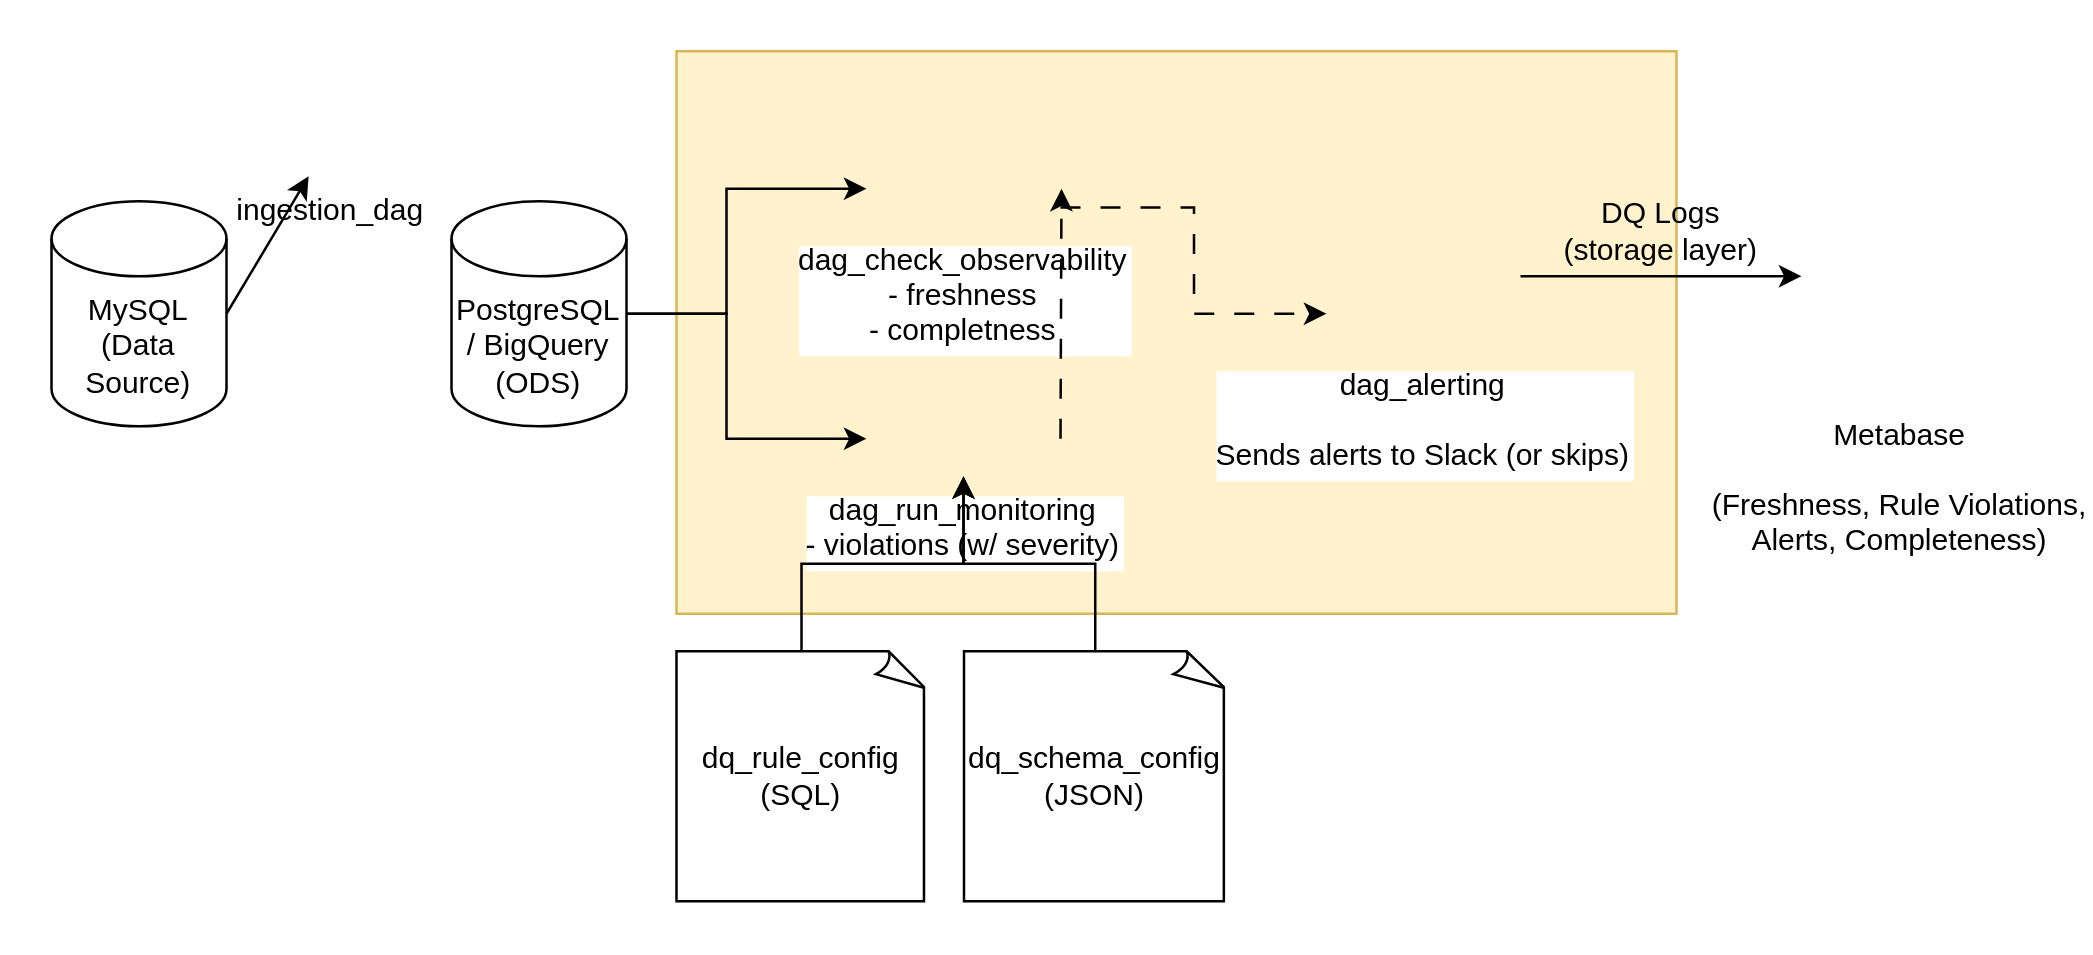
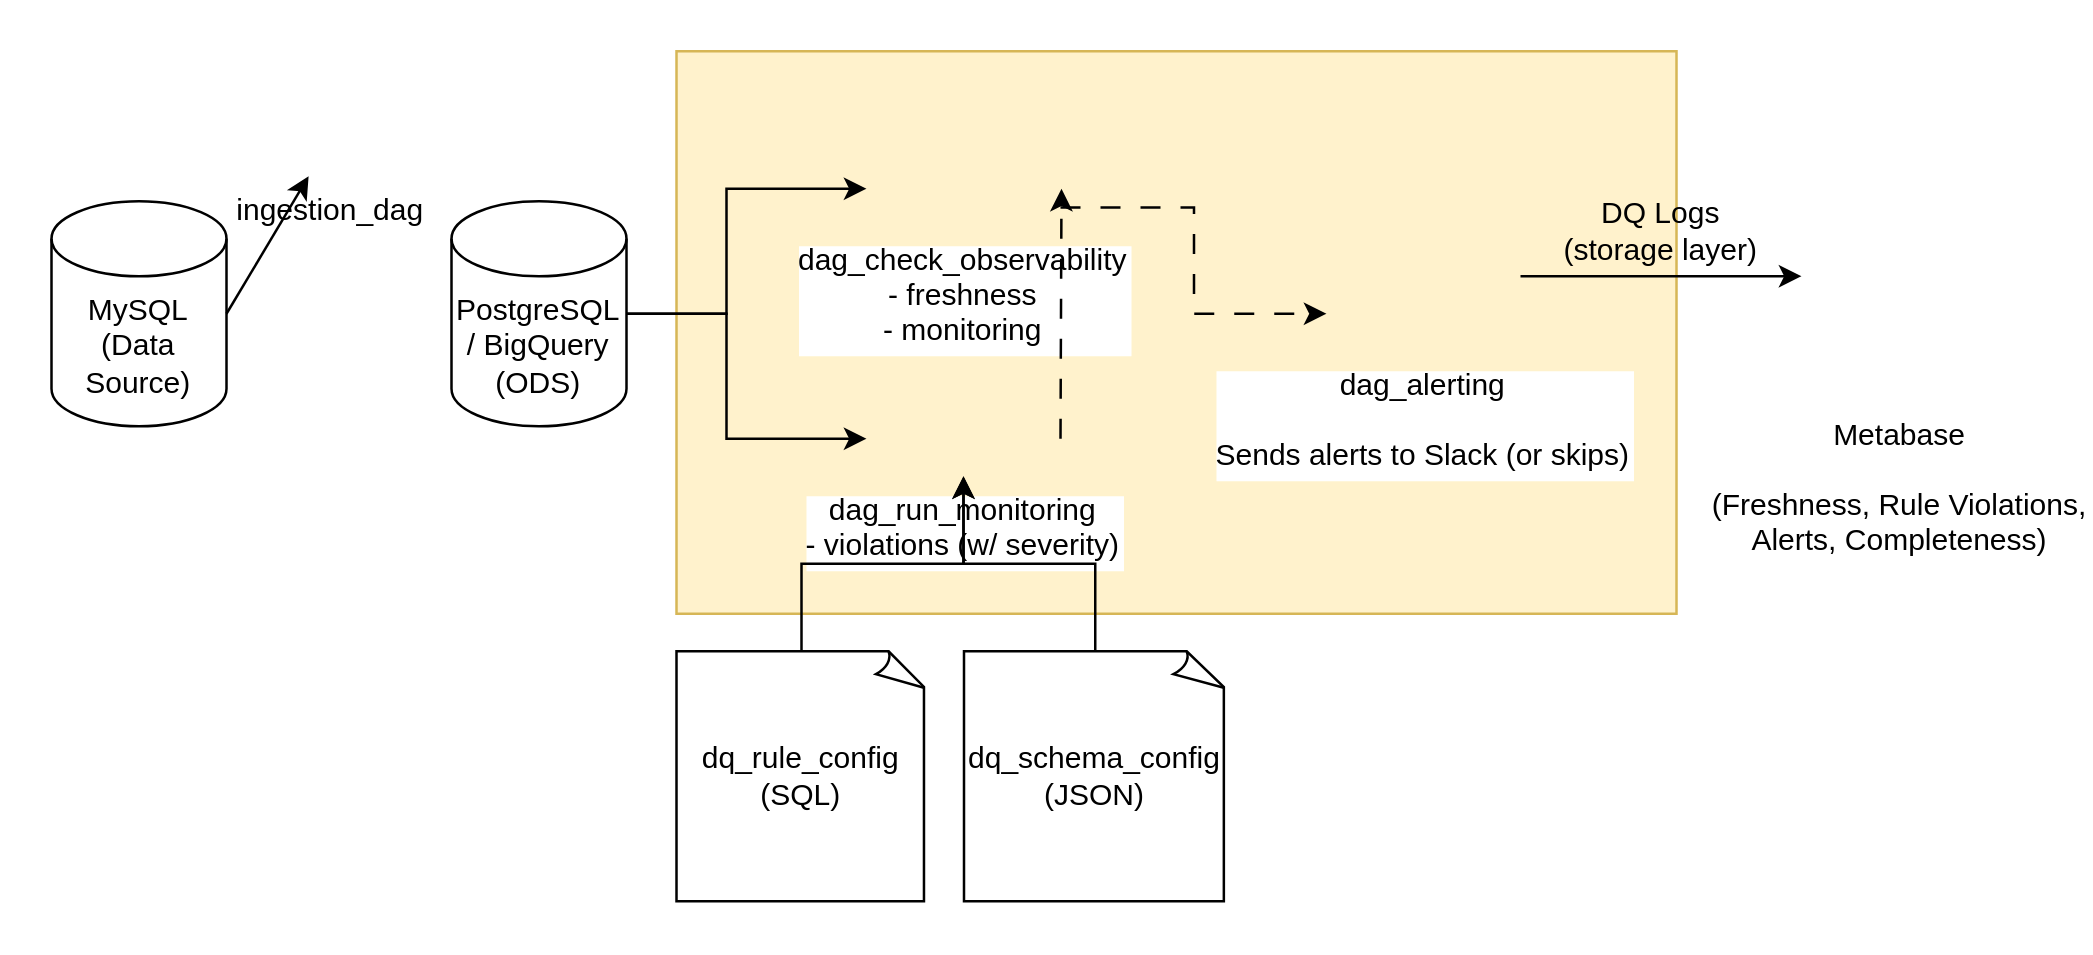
(962, 260) -> (962, 260)
